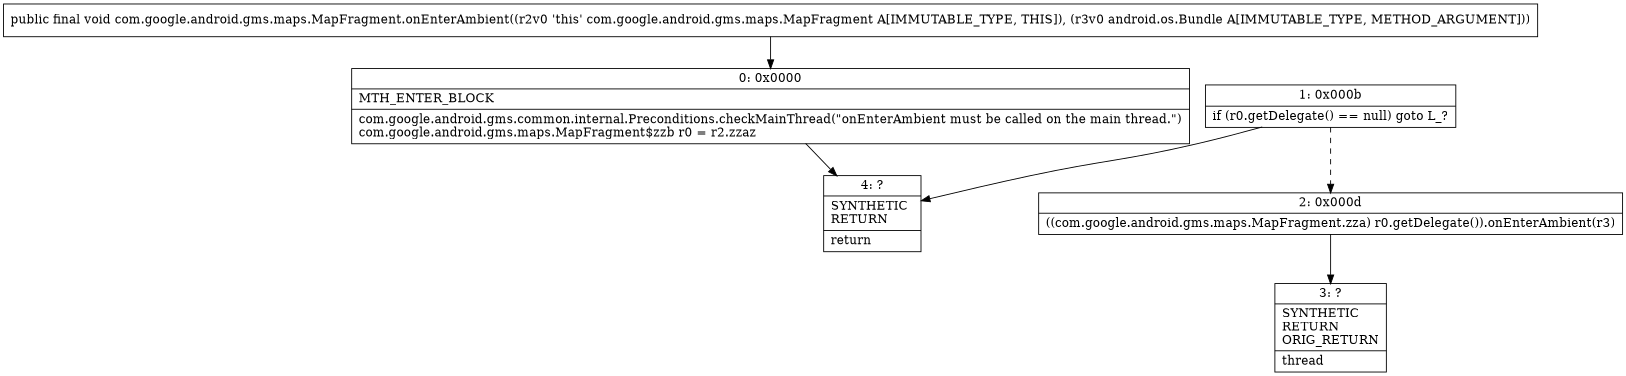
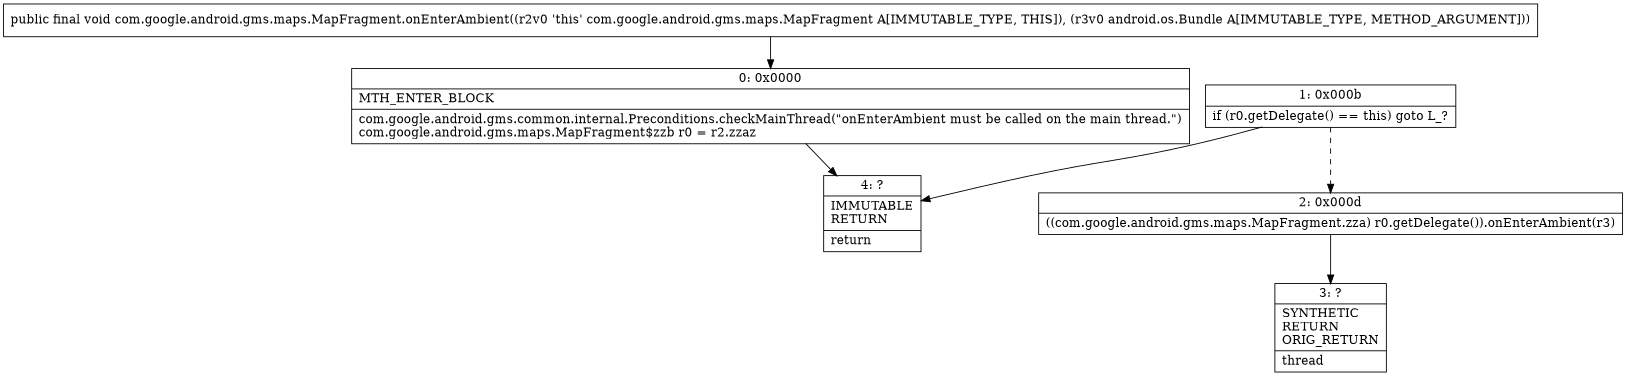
(1331, 116) -> (1331, 116)
(870, 206) -> (872, 206)
